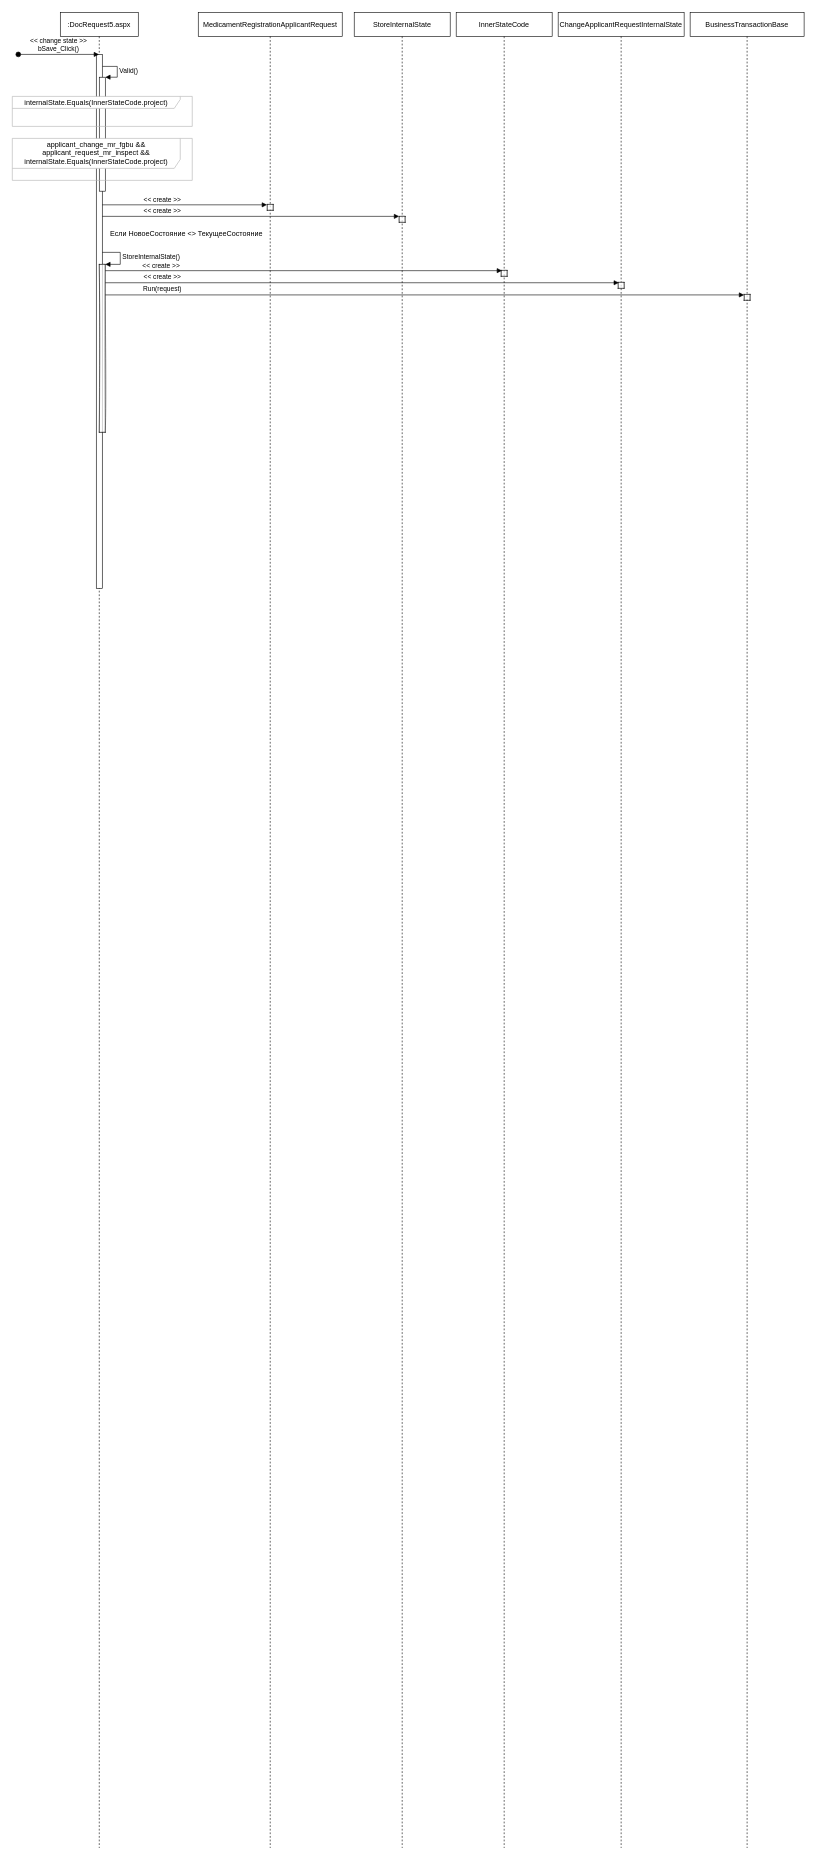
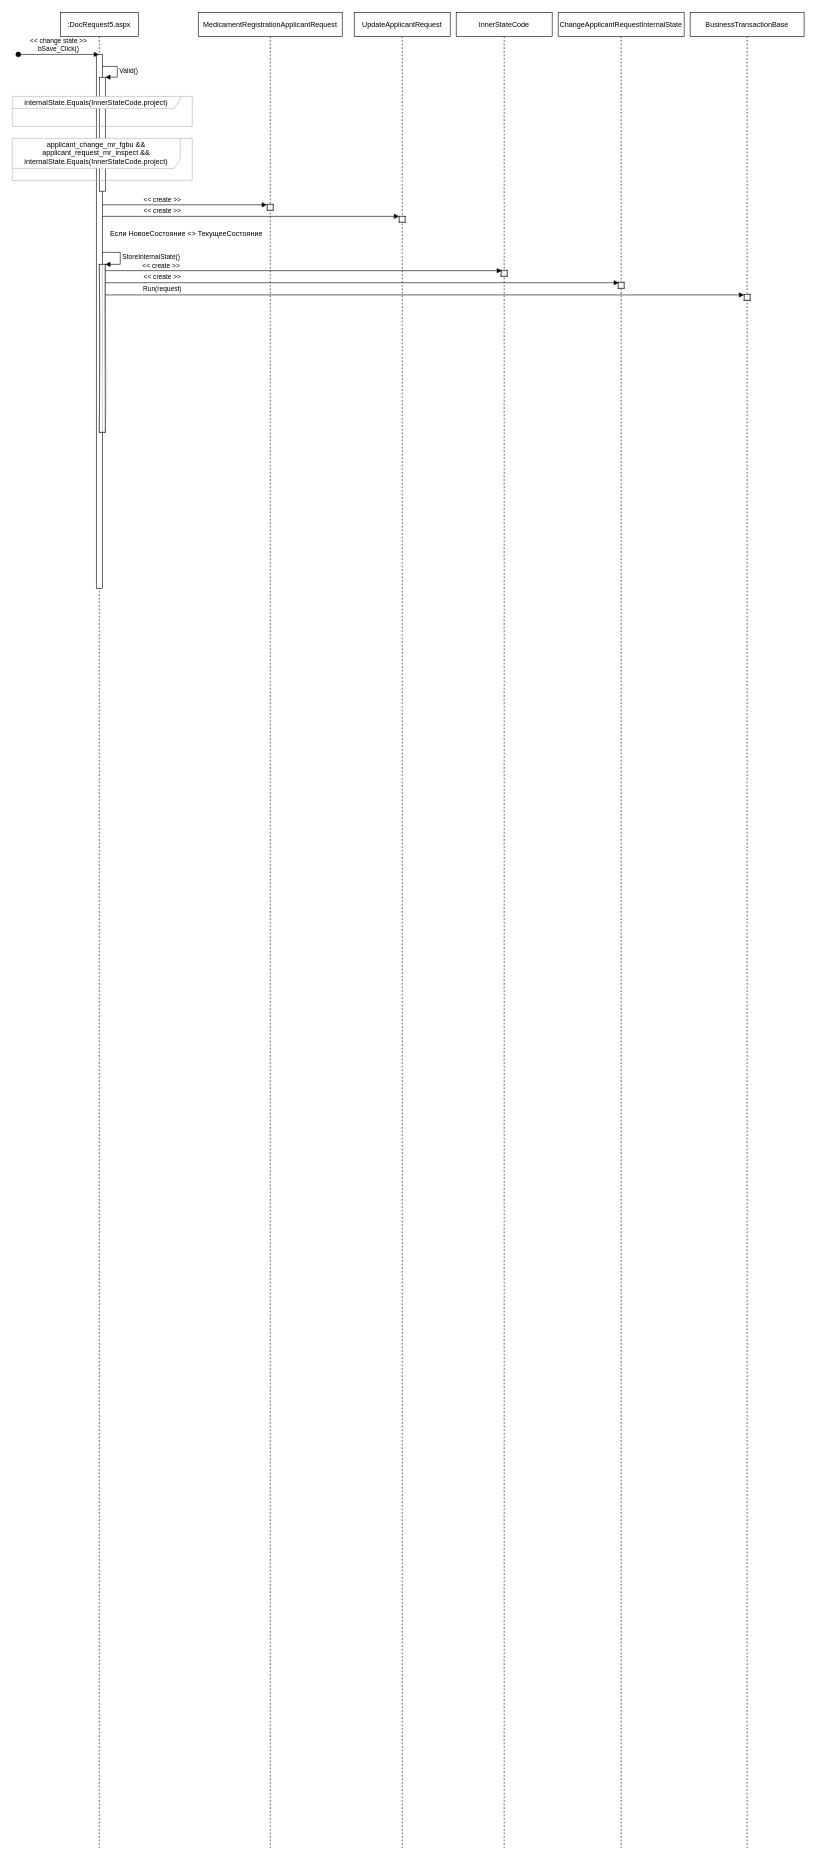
(402, 24) -> (402, 24)
